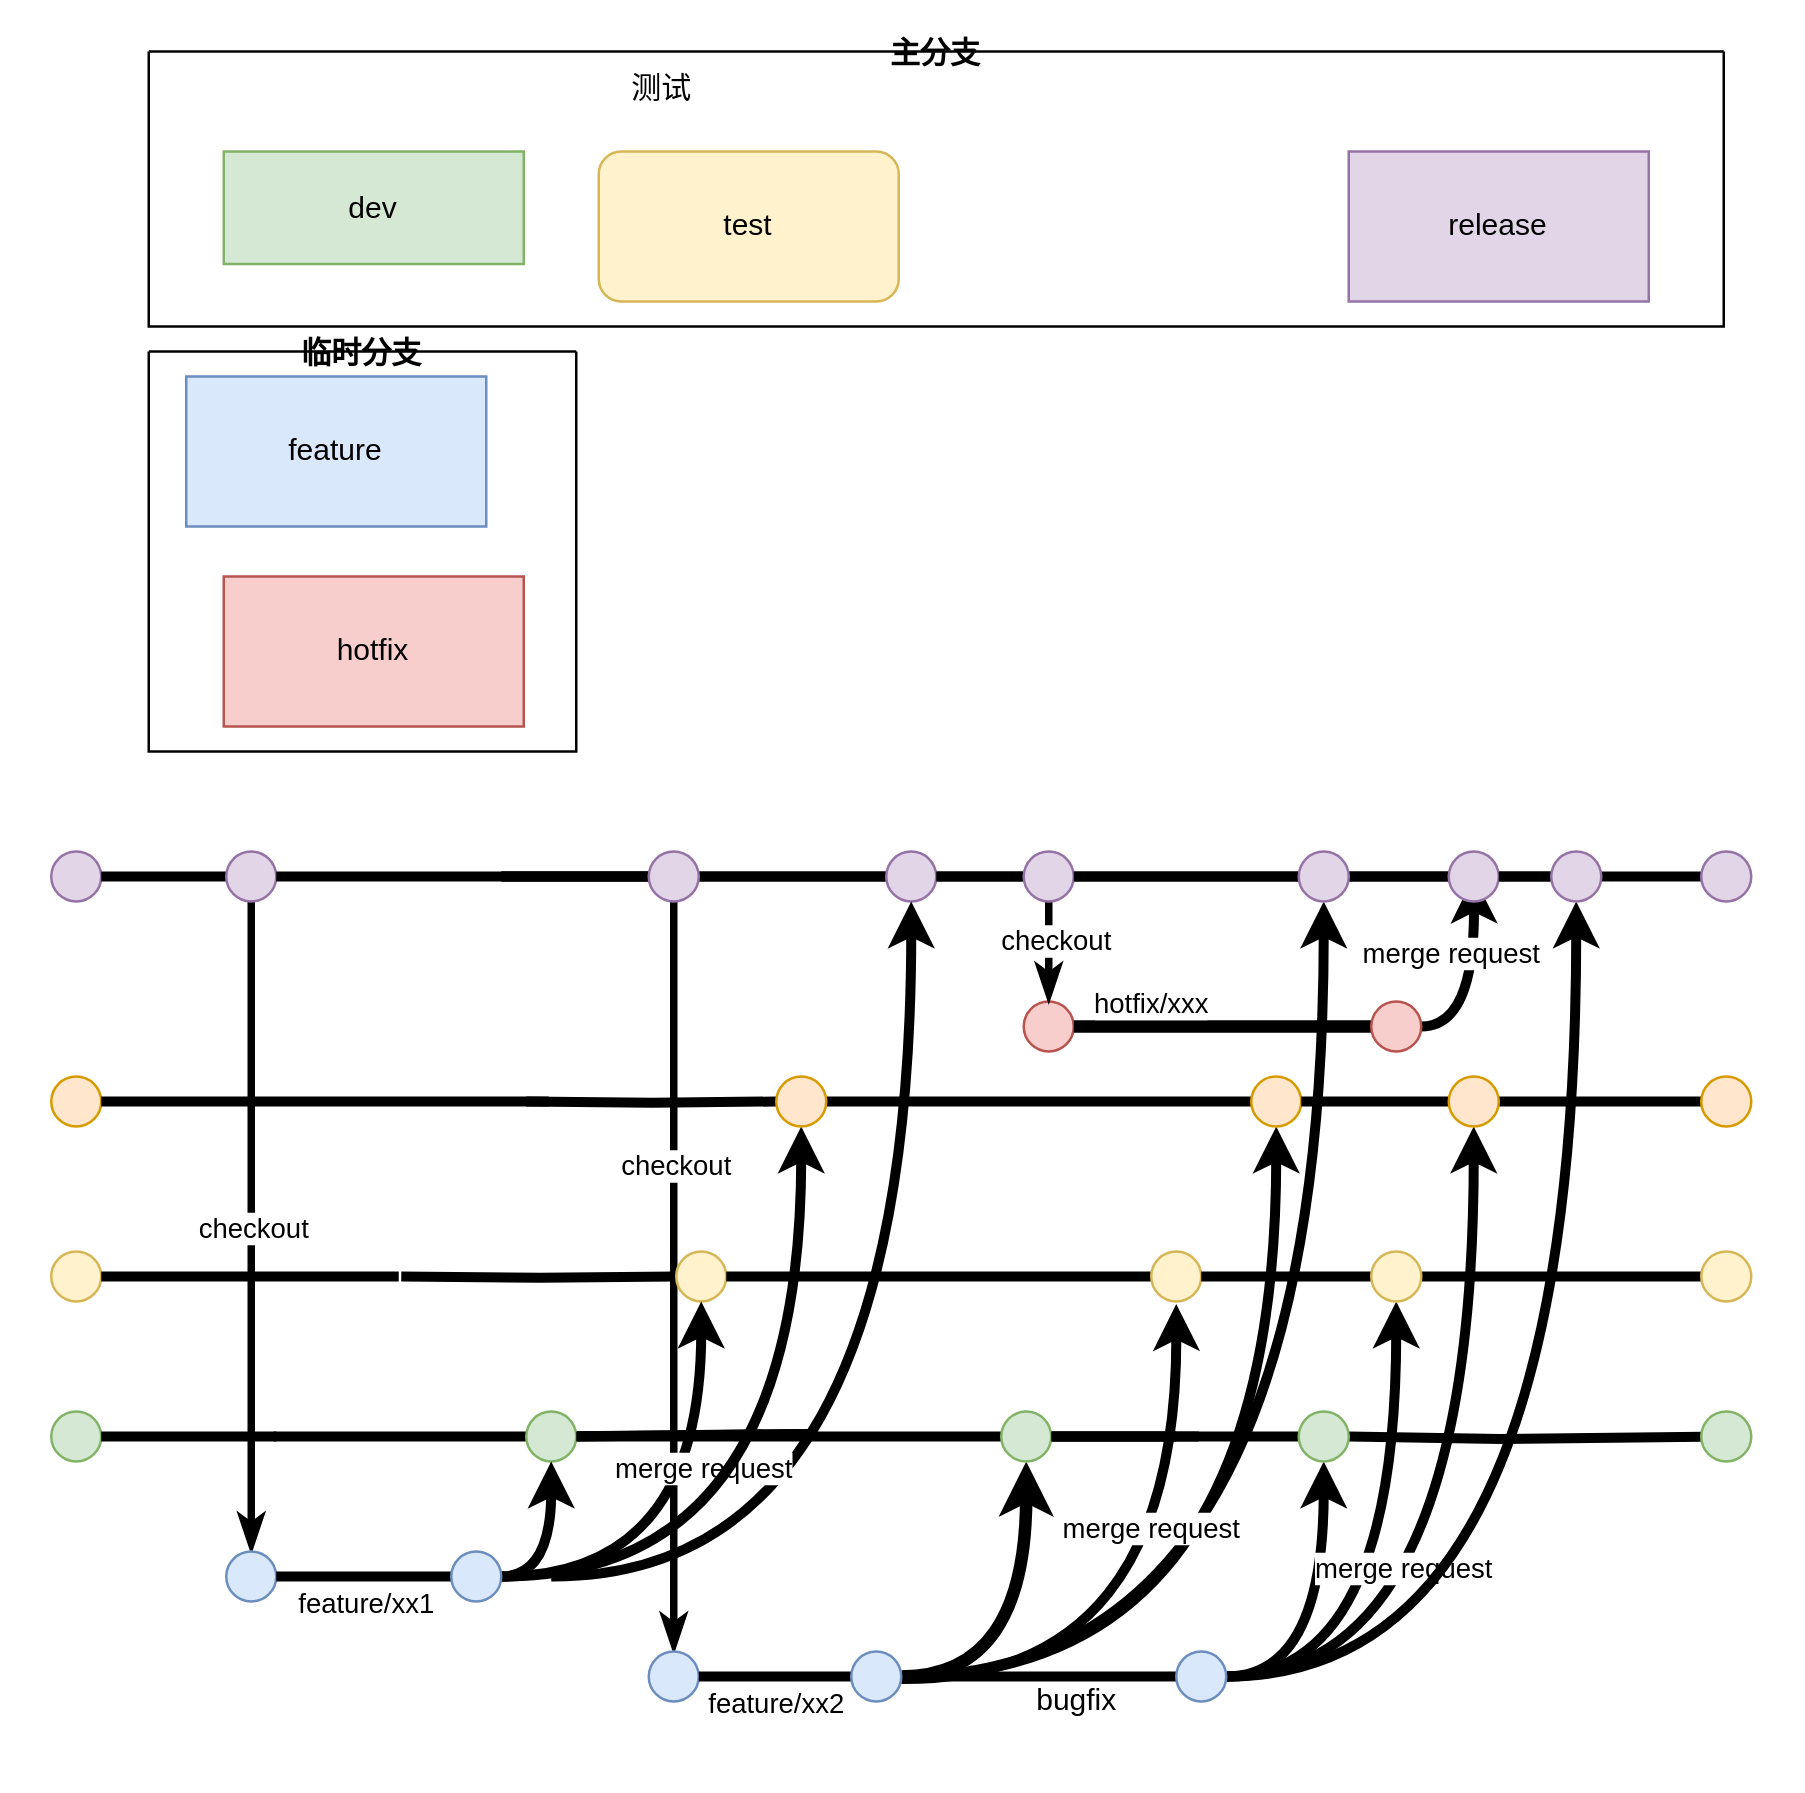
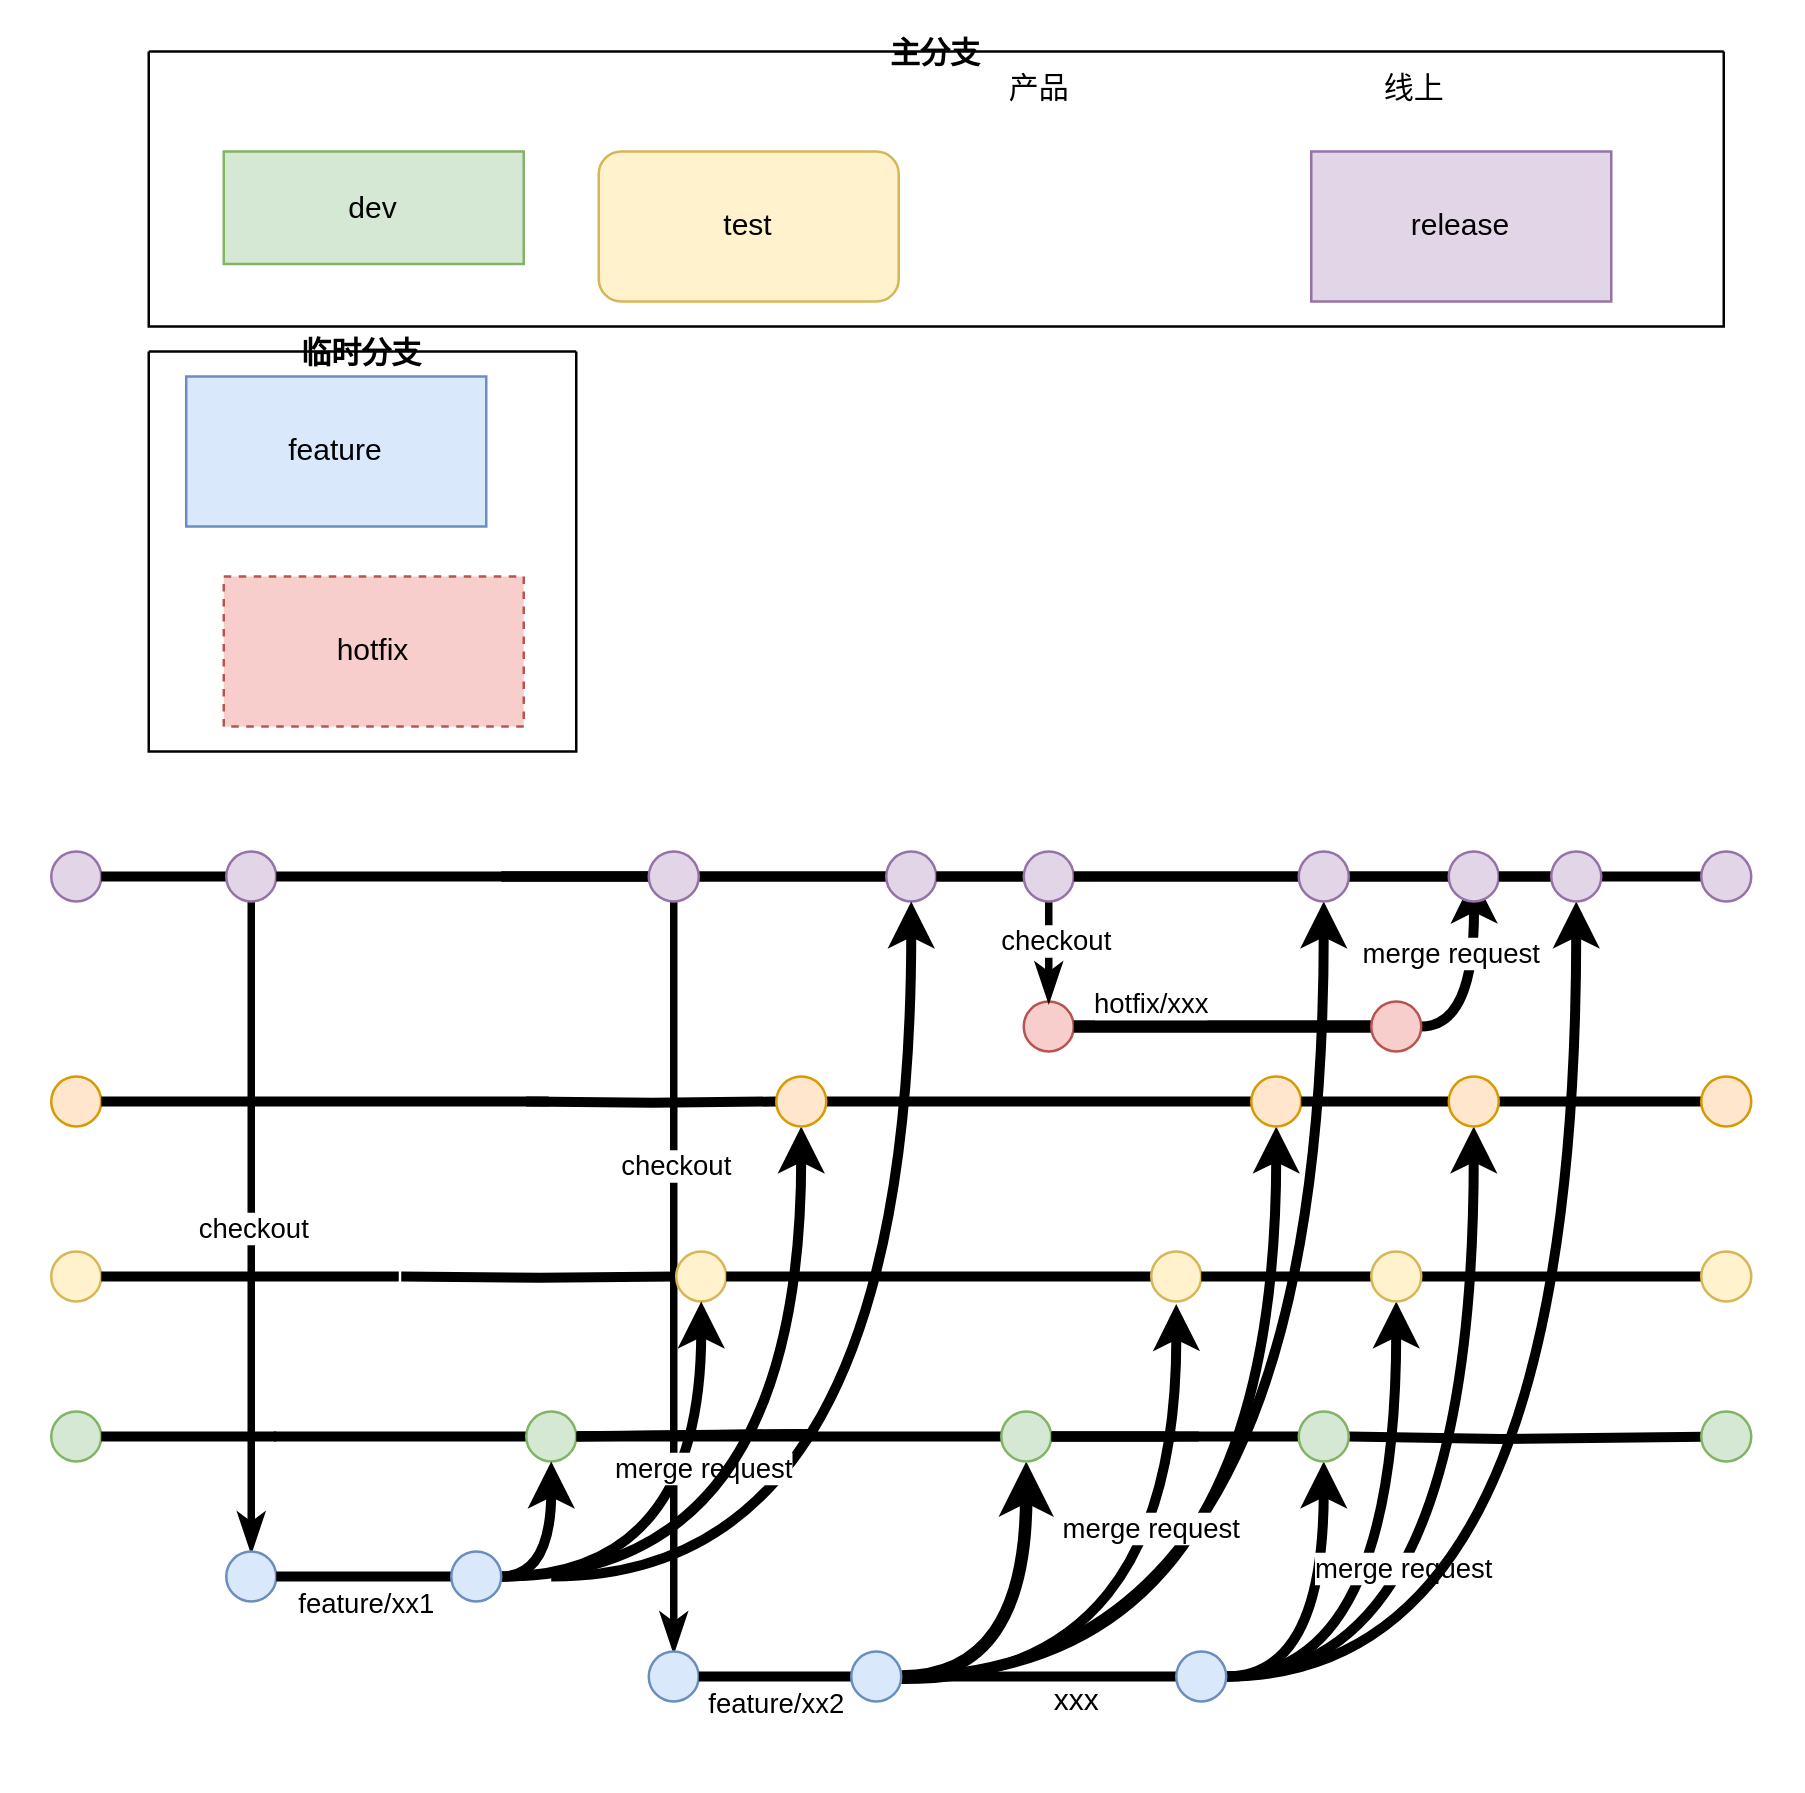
(661, 89) -> none
none -> (1039, 89)
none -> (1414, 89)
(1499, 226) -> (1461, 226)
(374, 651) -> (374, 651)
(1078, 1701) -> (1078, 1701)
